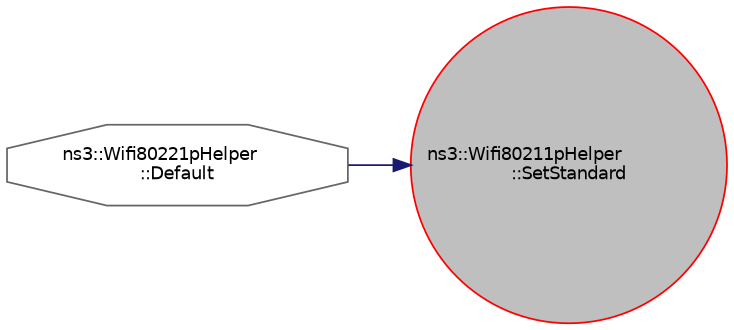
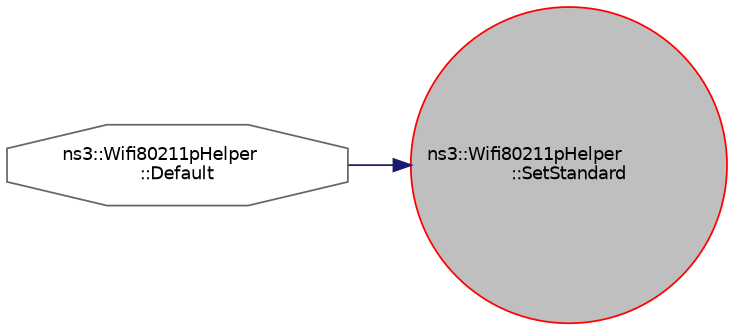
(177, 165) -> (177, 165)
